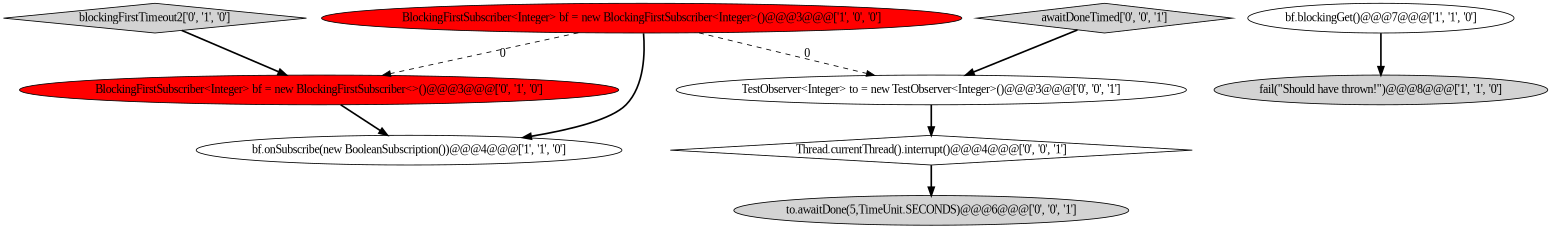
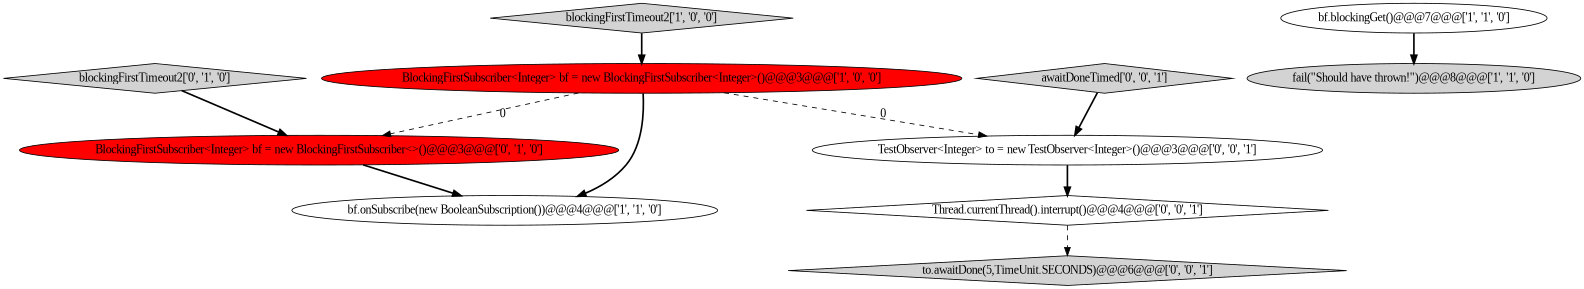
none -> (642, 18)
(931, 176) -> (1067, 236)
(931, 210) -> (1067, 271)
